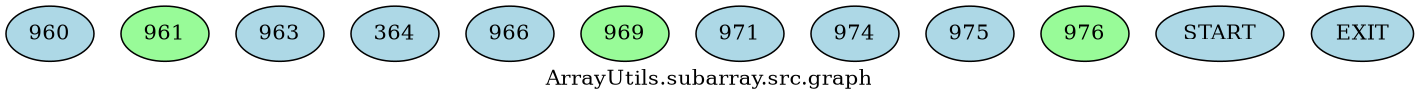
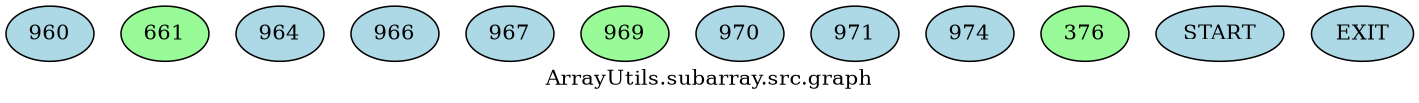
(165, 34) -> (165, 34)
(280, 34) -> none
(395, 34) -> (280, 34)
none -> (510, 34)
none -> (740, 34)
(970, 34) -> none
(1085, 34) -> (1085, 34)
